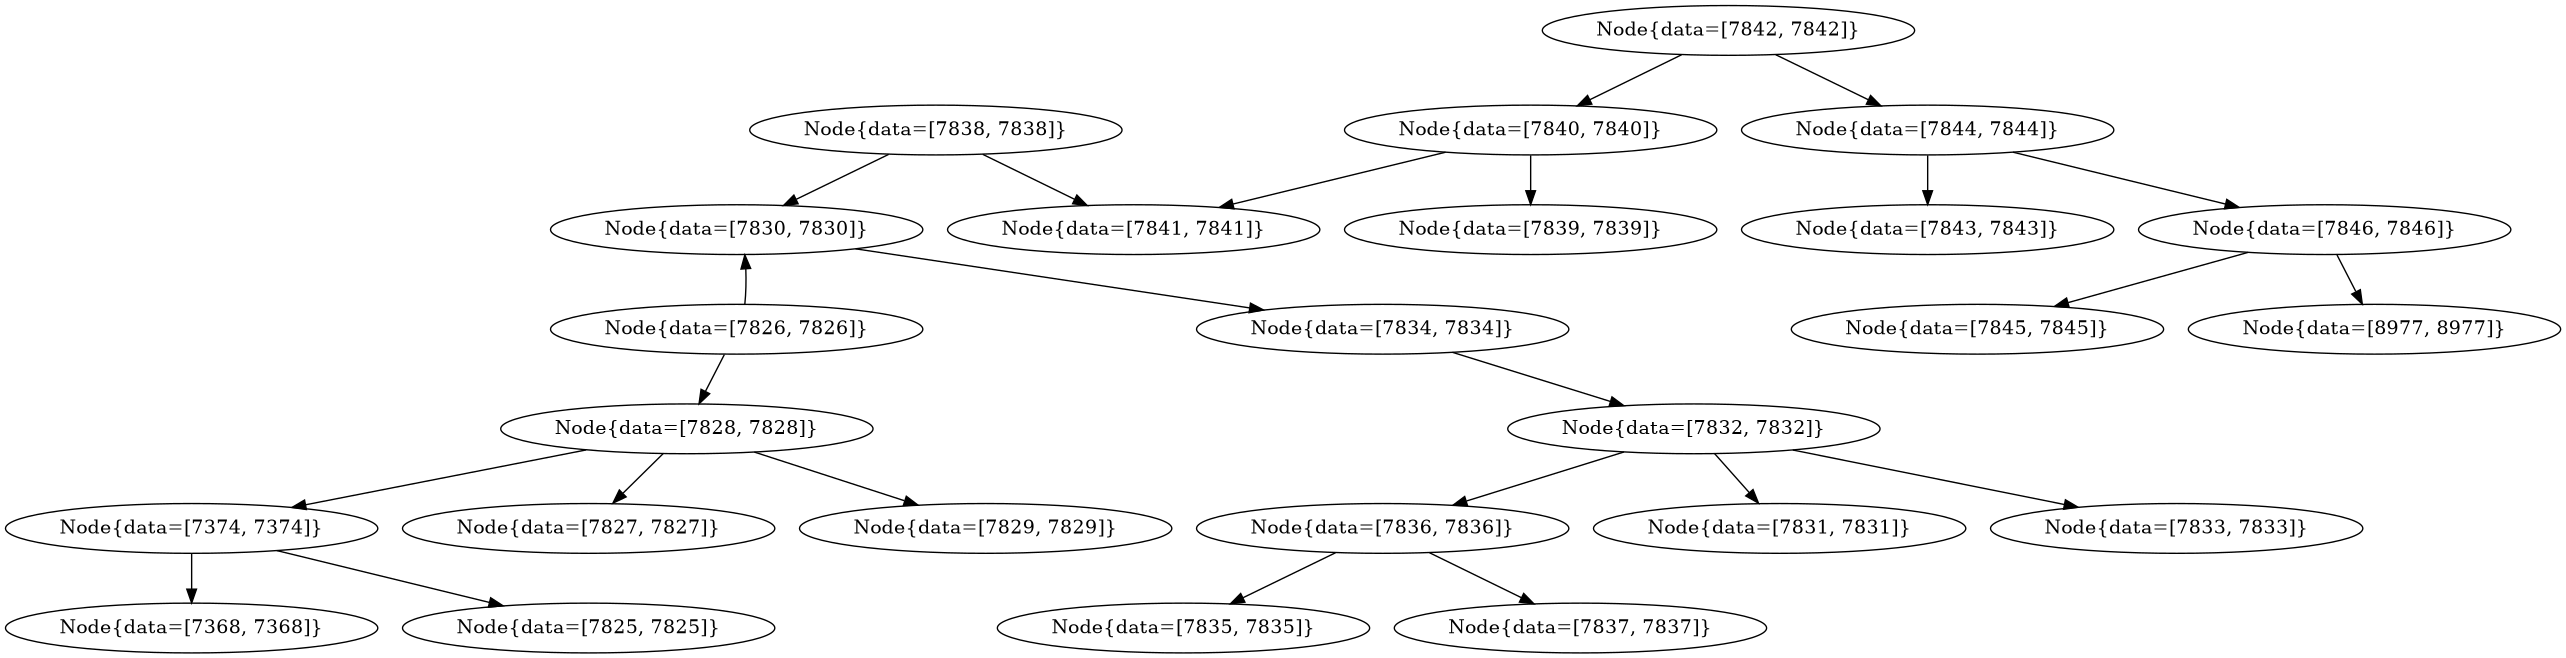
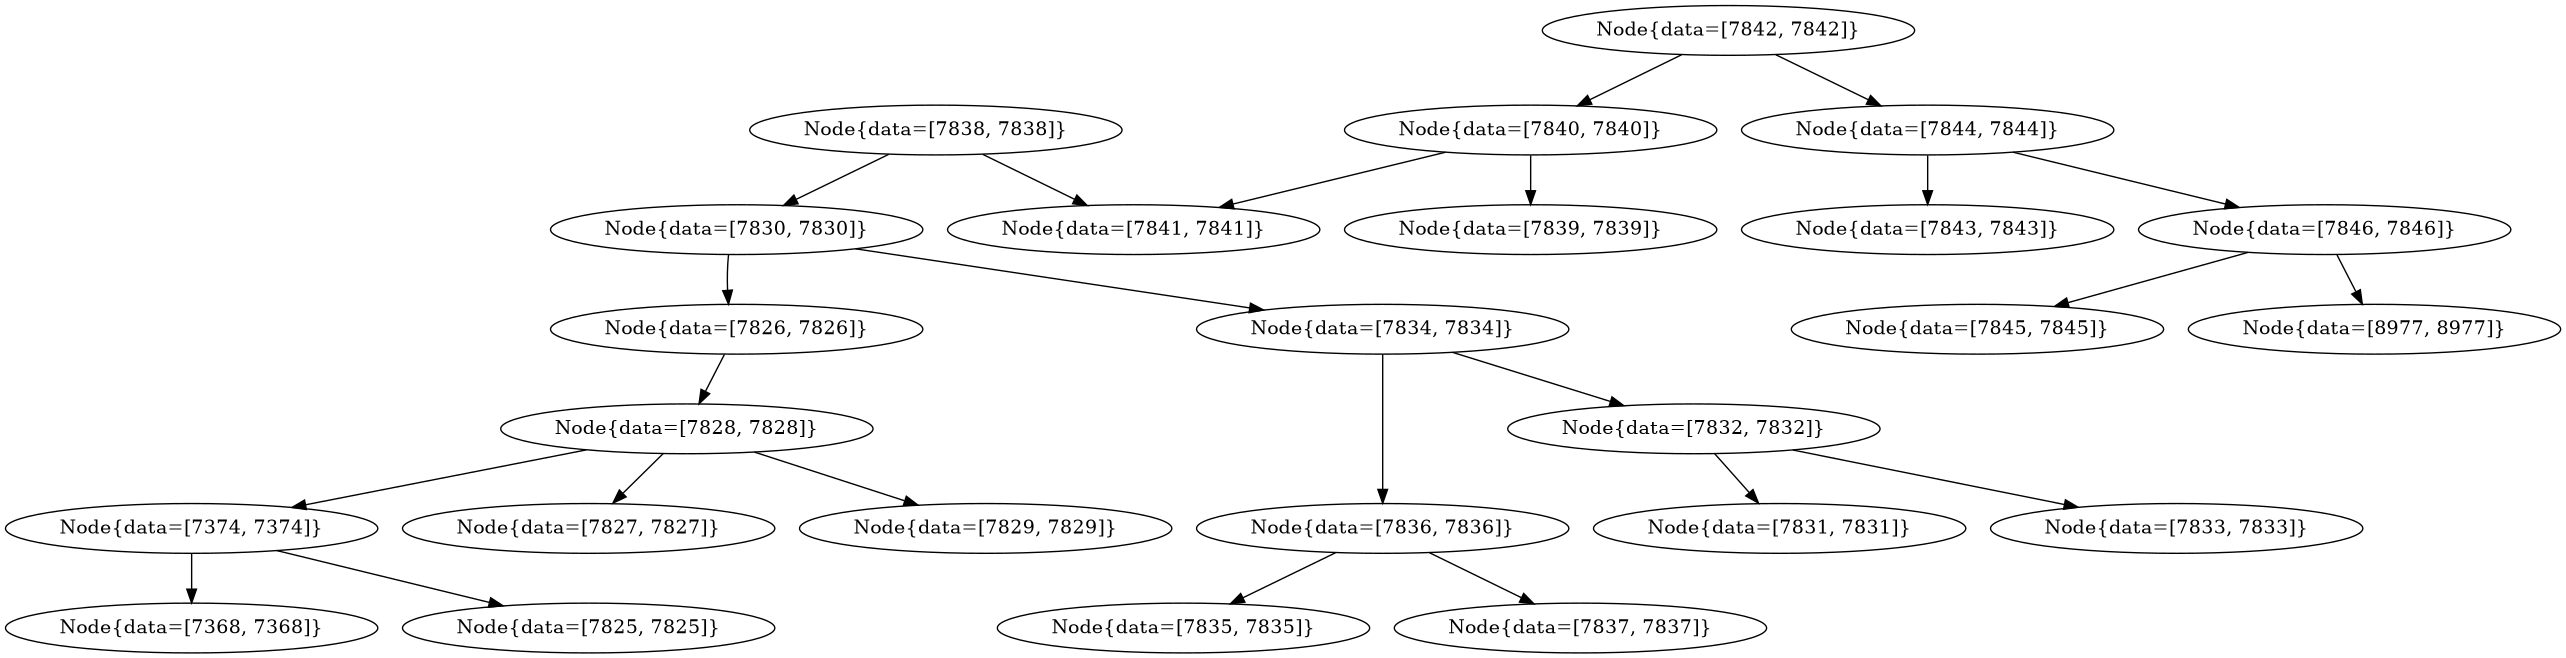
(746, 287) -> (727, 273)
(1545, 476) -> (1383, 422)
